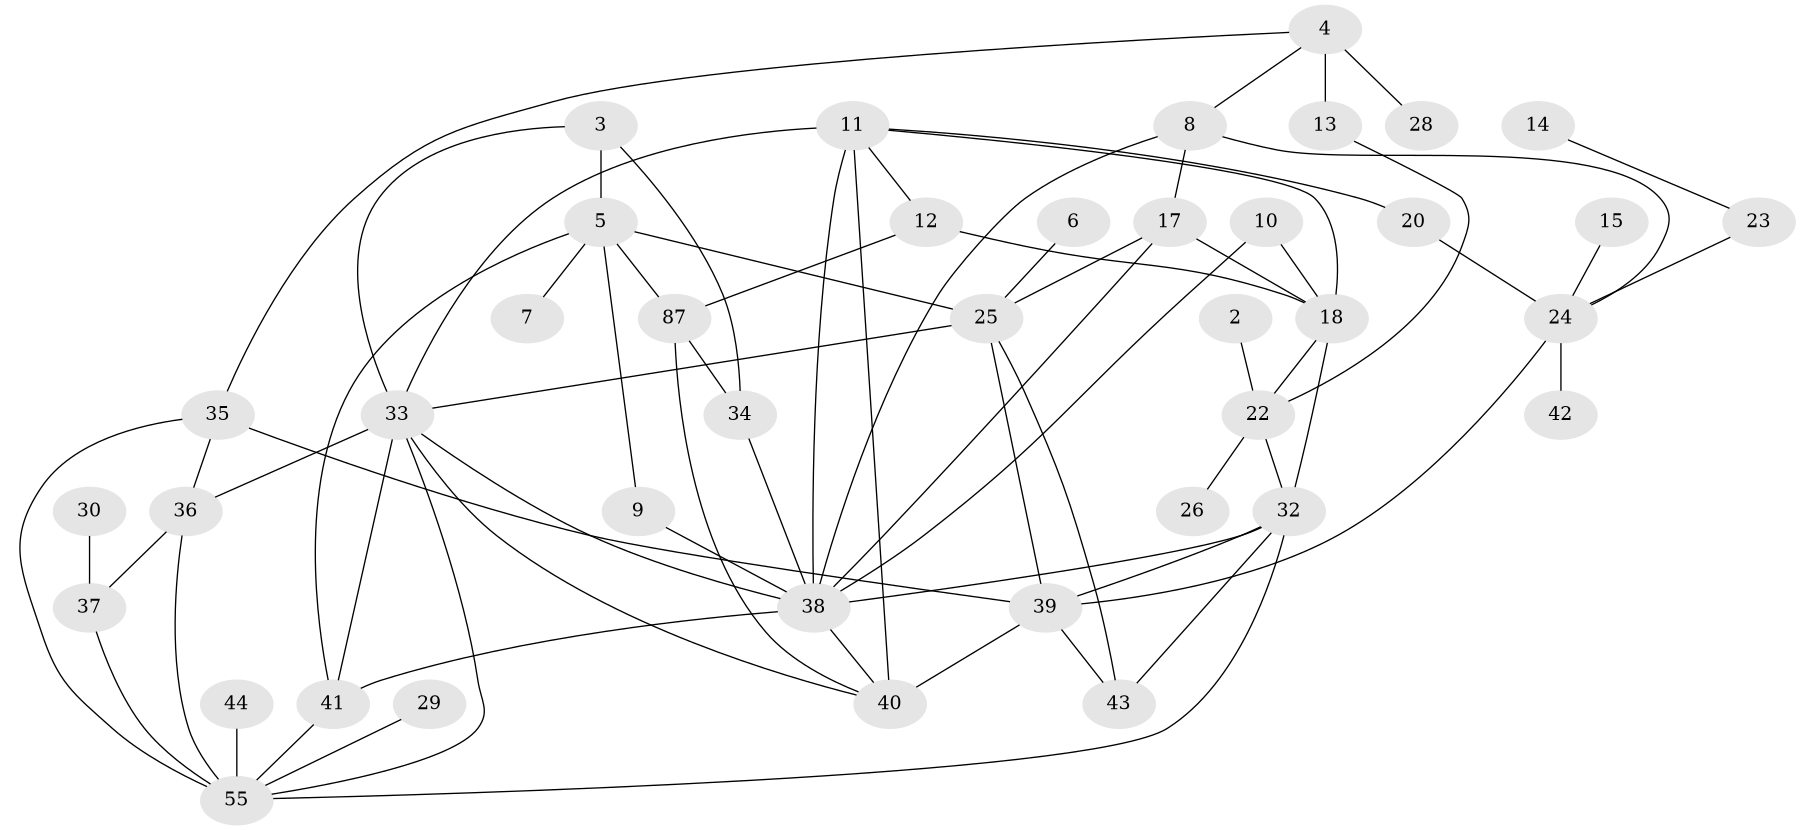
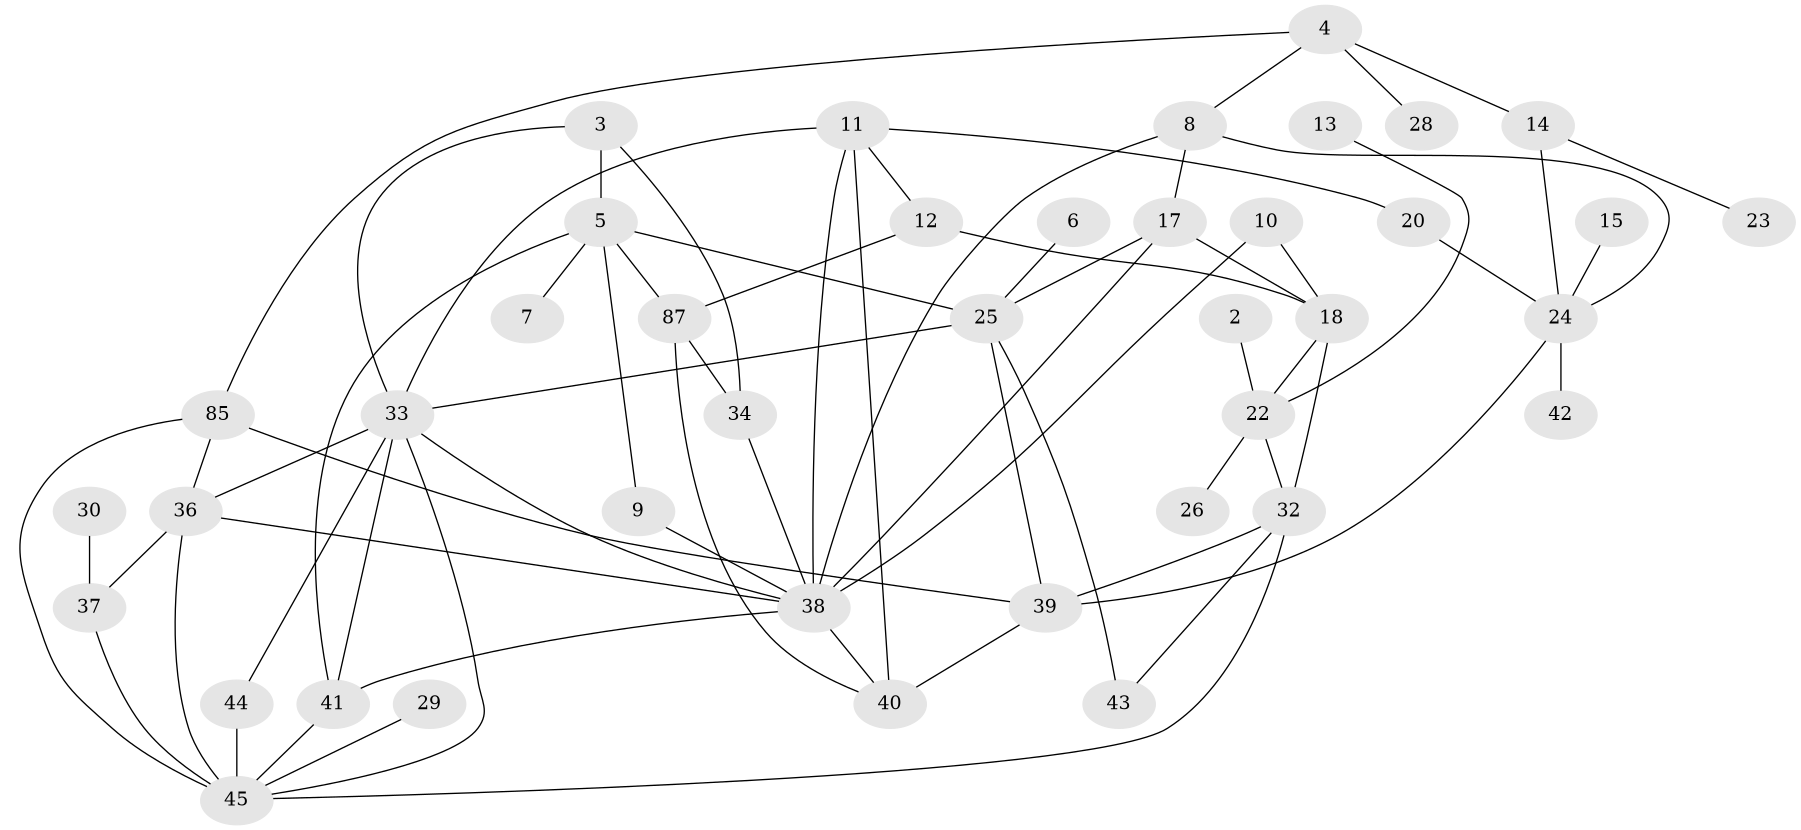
(1325, 78) -> (1432, 78)
(1154, 160) -> none
(1660, 270) -> (1550, 222)
(218, 415) -> (218, 415)
(1057, 572) -> (500, 560)
(610, 605) -> (324, 547)
(1082, 656) -> none
(237, 801) -> (237, 801)
